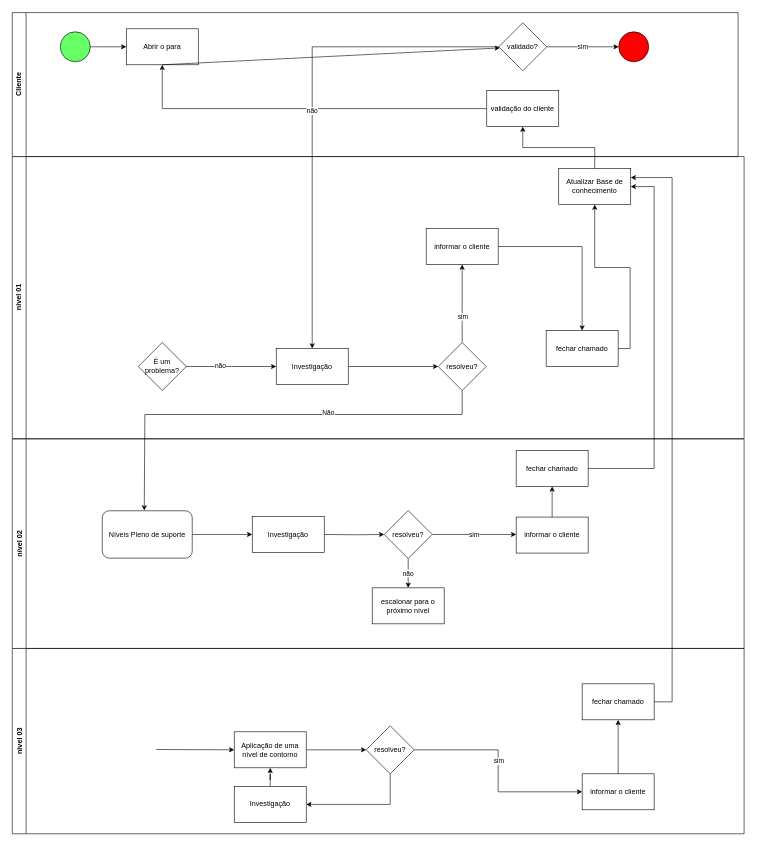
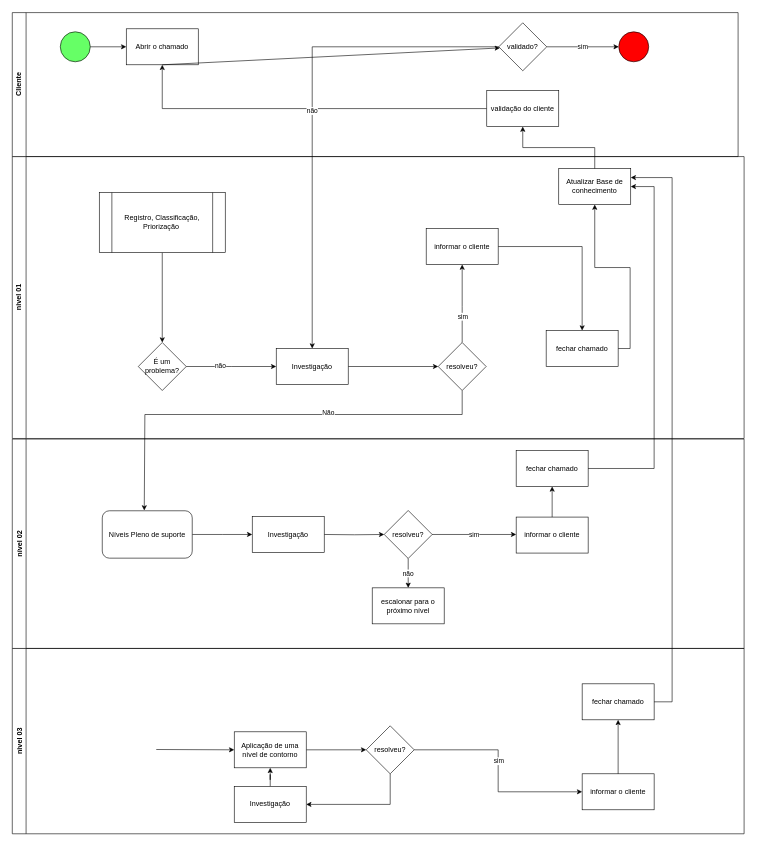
(162, 47) -> (162, 47)
none -> (162, 222)
none -> (162, 253)
